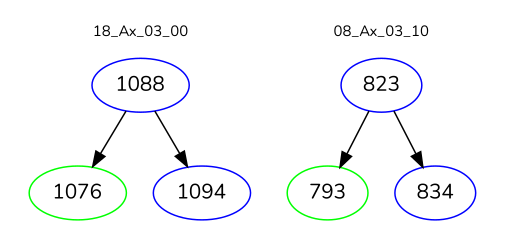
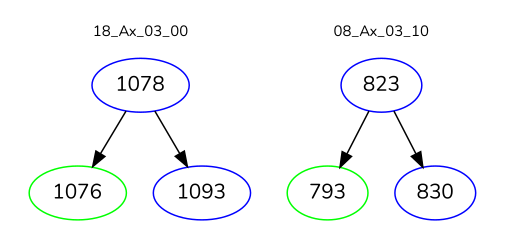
(141, 85) -> (141, 85)
(202, 193) -> (202, 193)
(435, 193) -> (435, 193)
